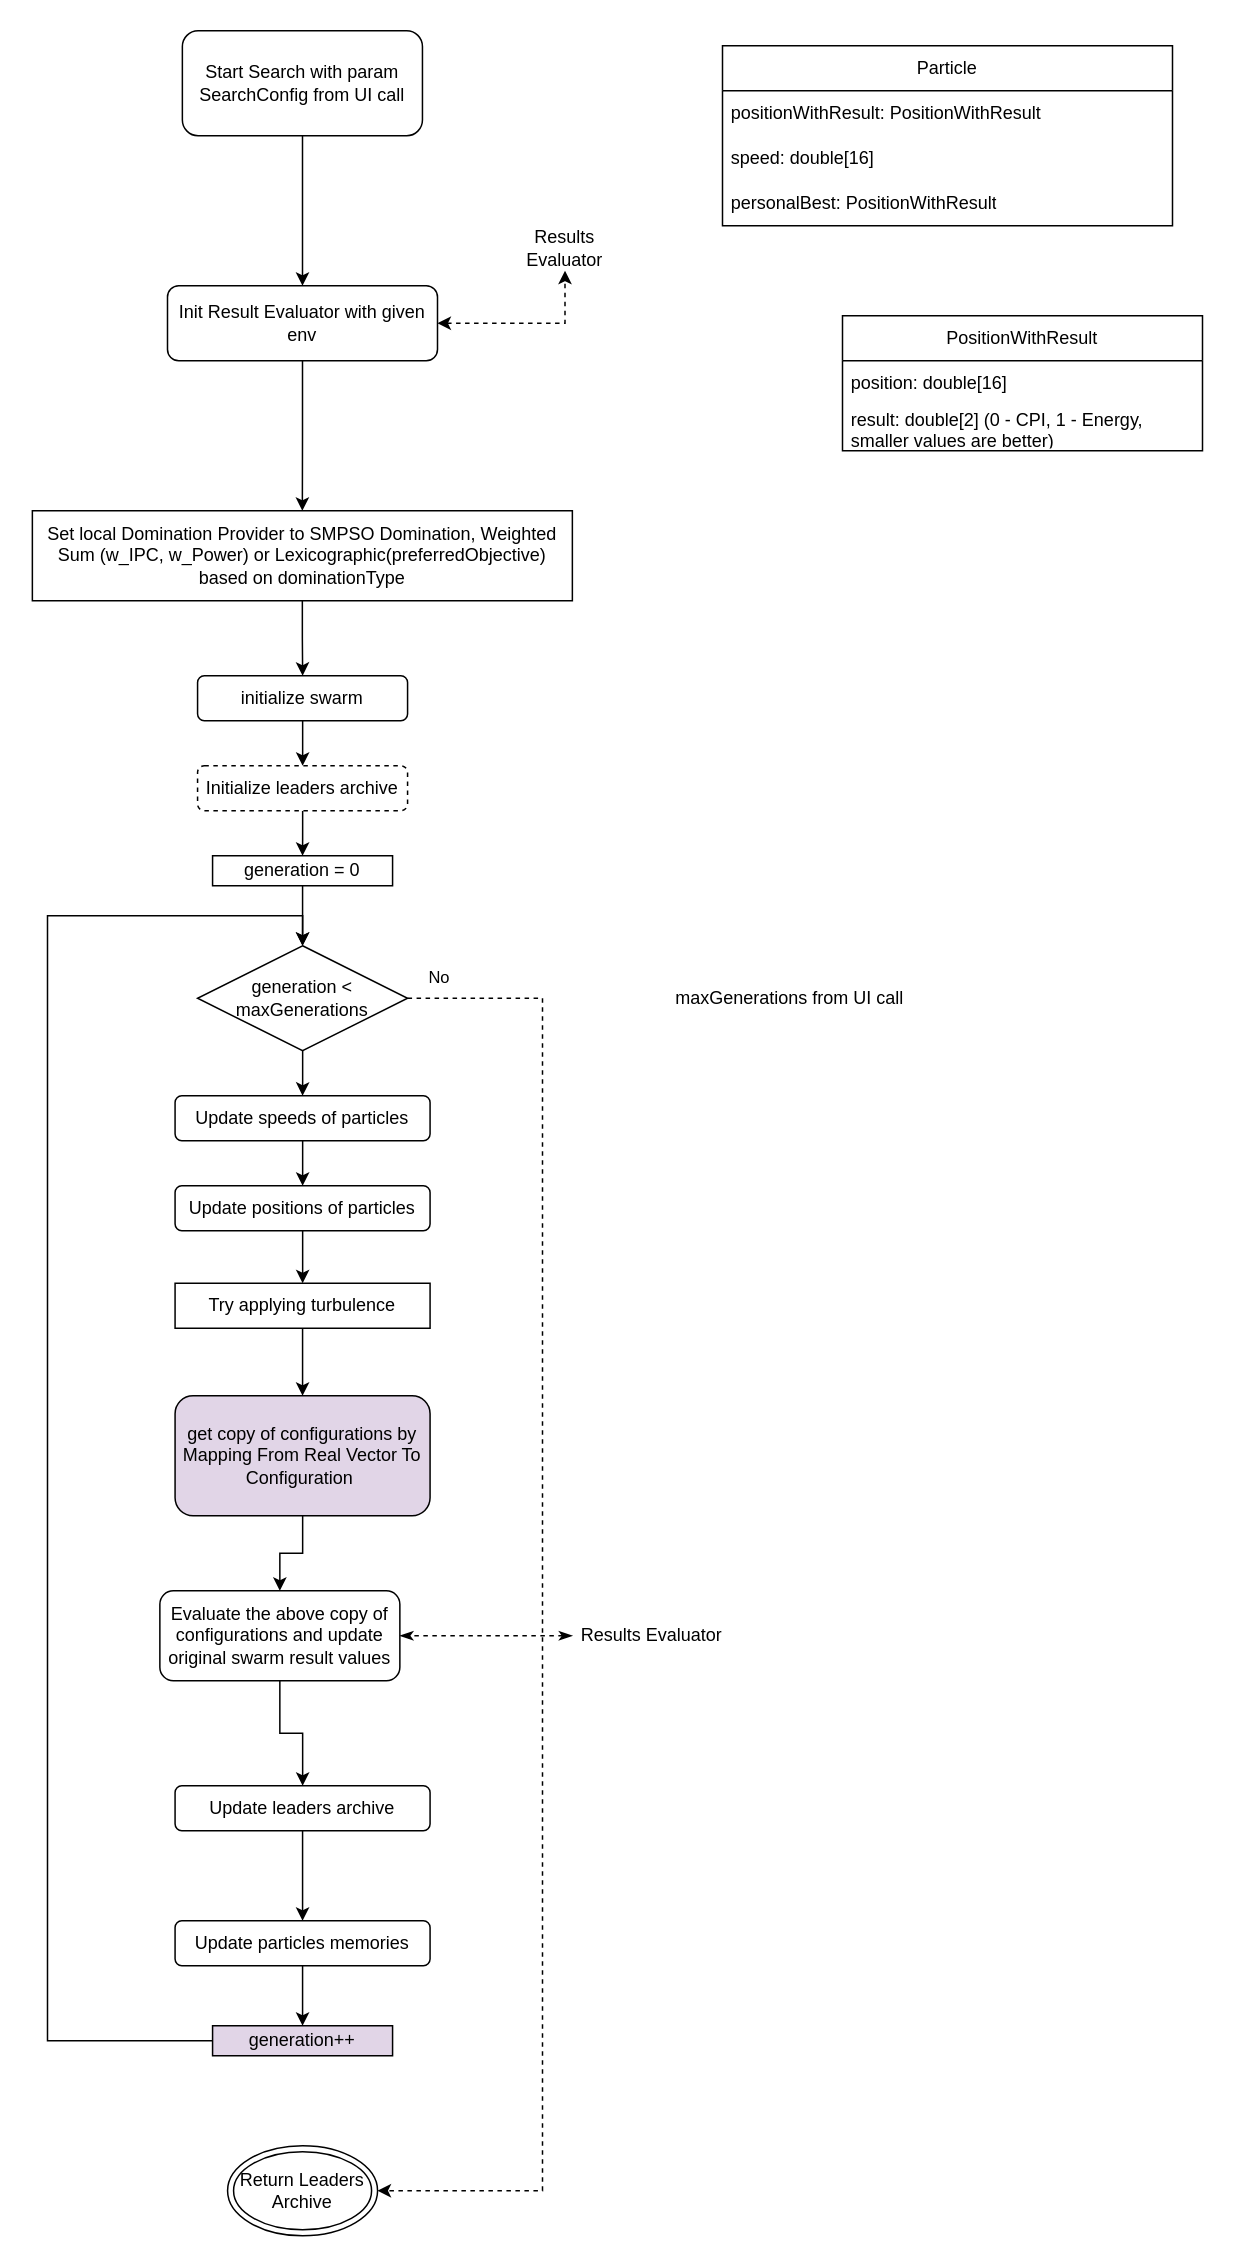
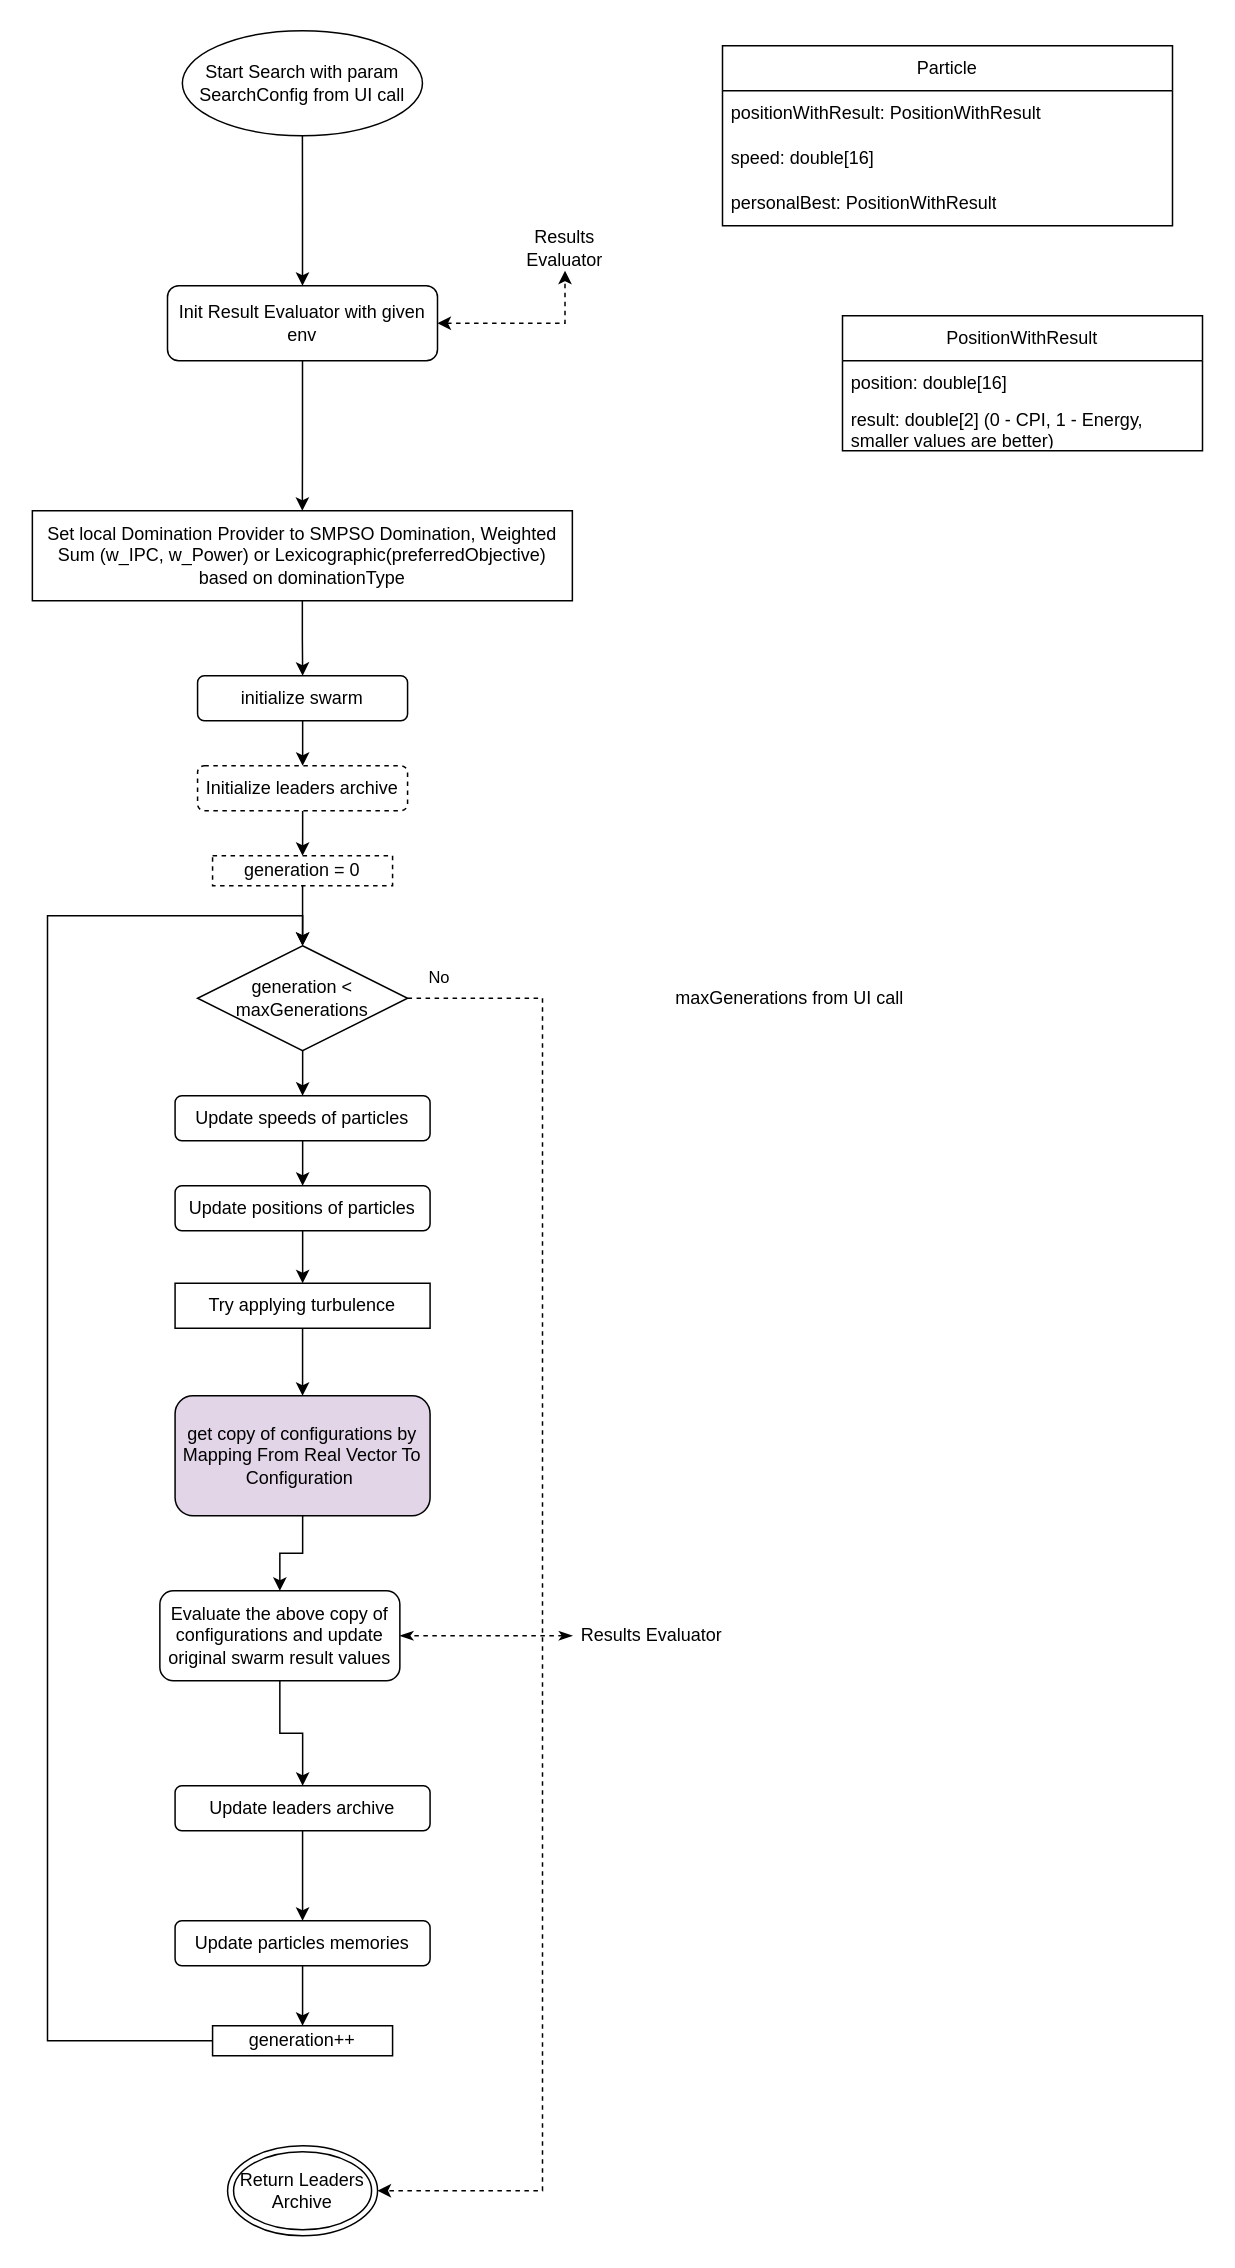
(302, 83) -> (302, 83)
(302, 871) -> (302, 871)
(302, 2041) -> (302, 2041)
